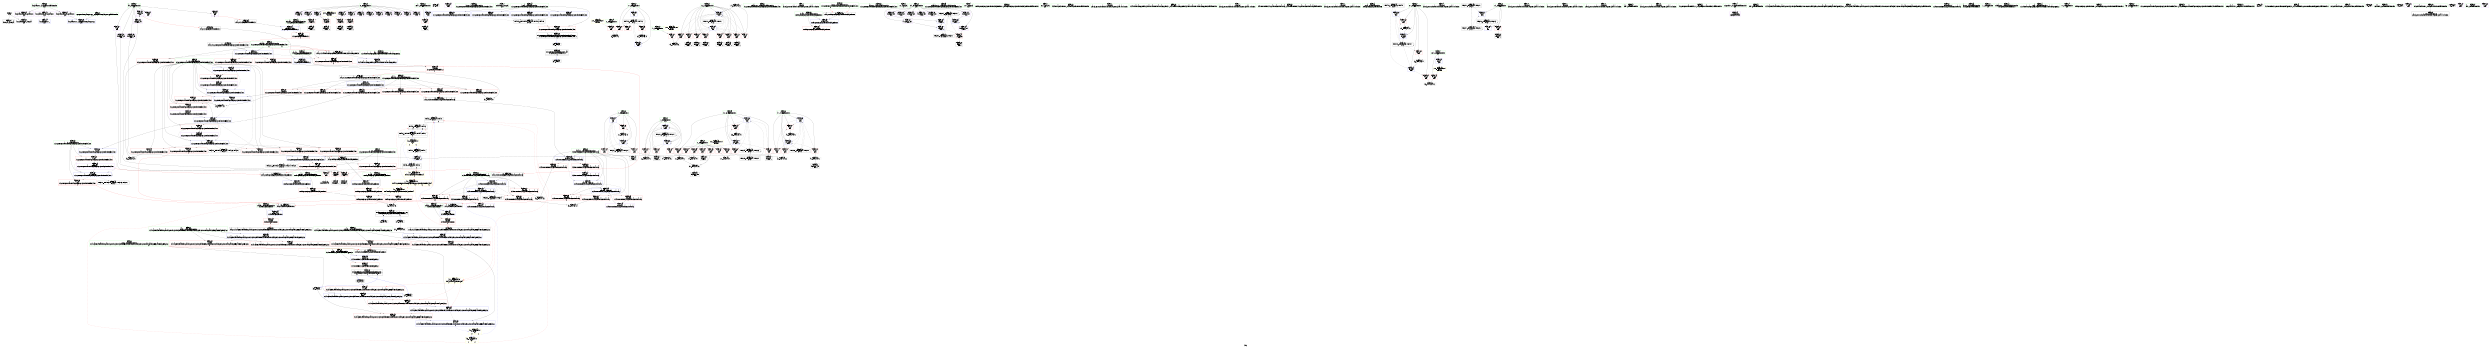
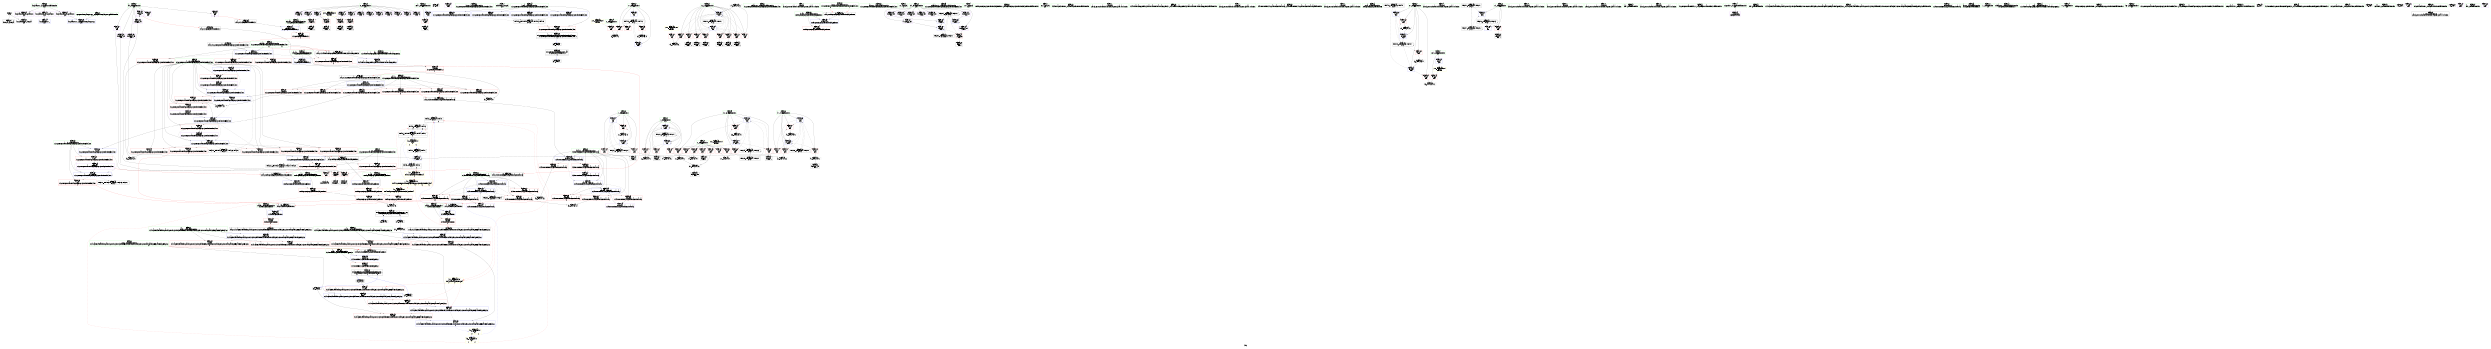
(658, 28) -> none
